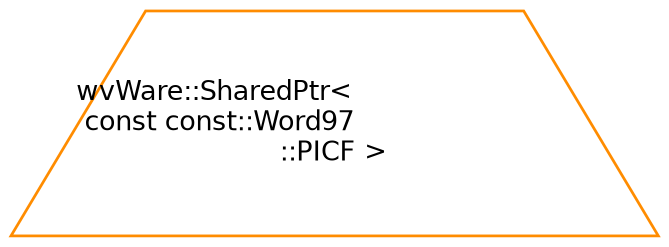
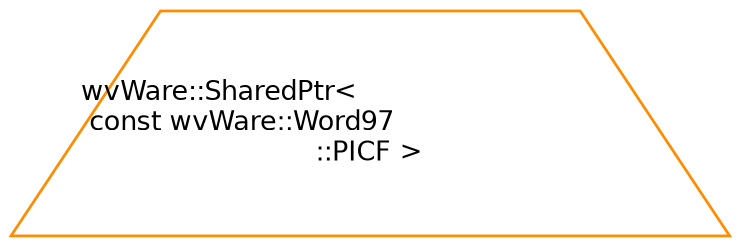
(335, 123) -> (370, 123)
